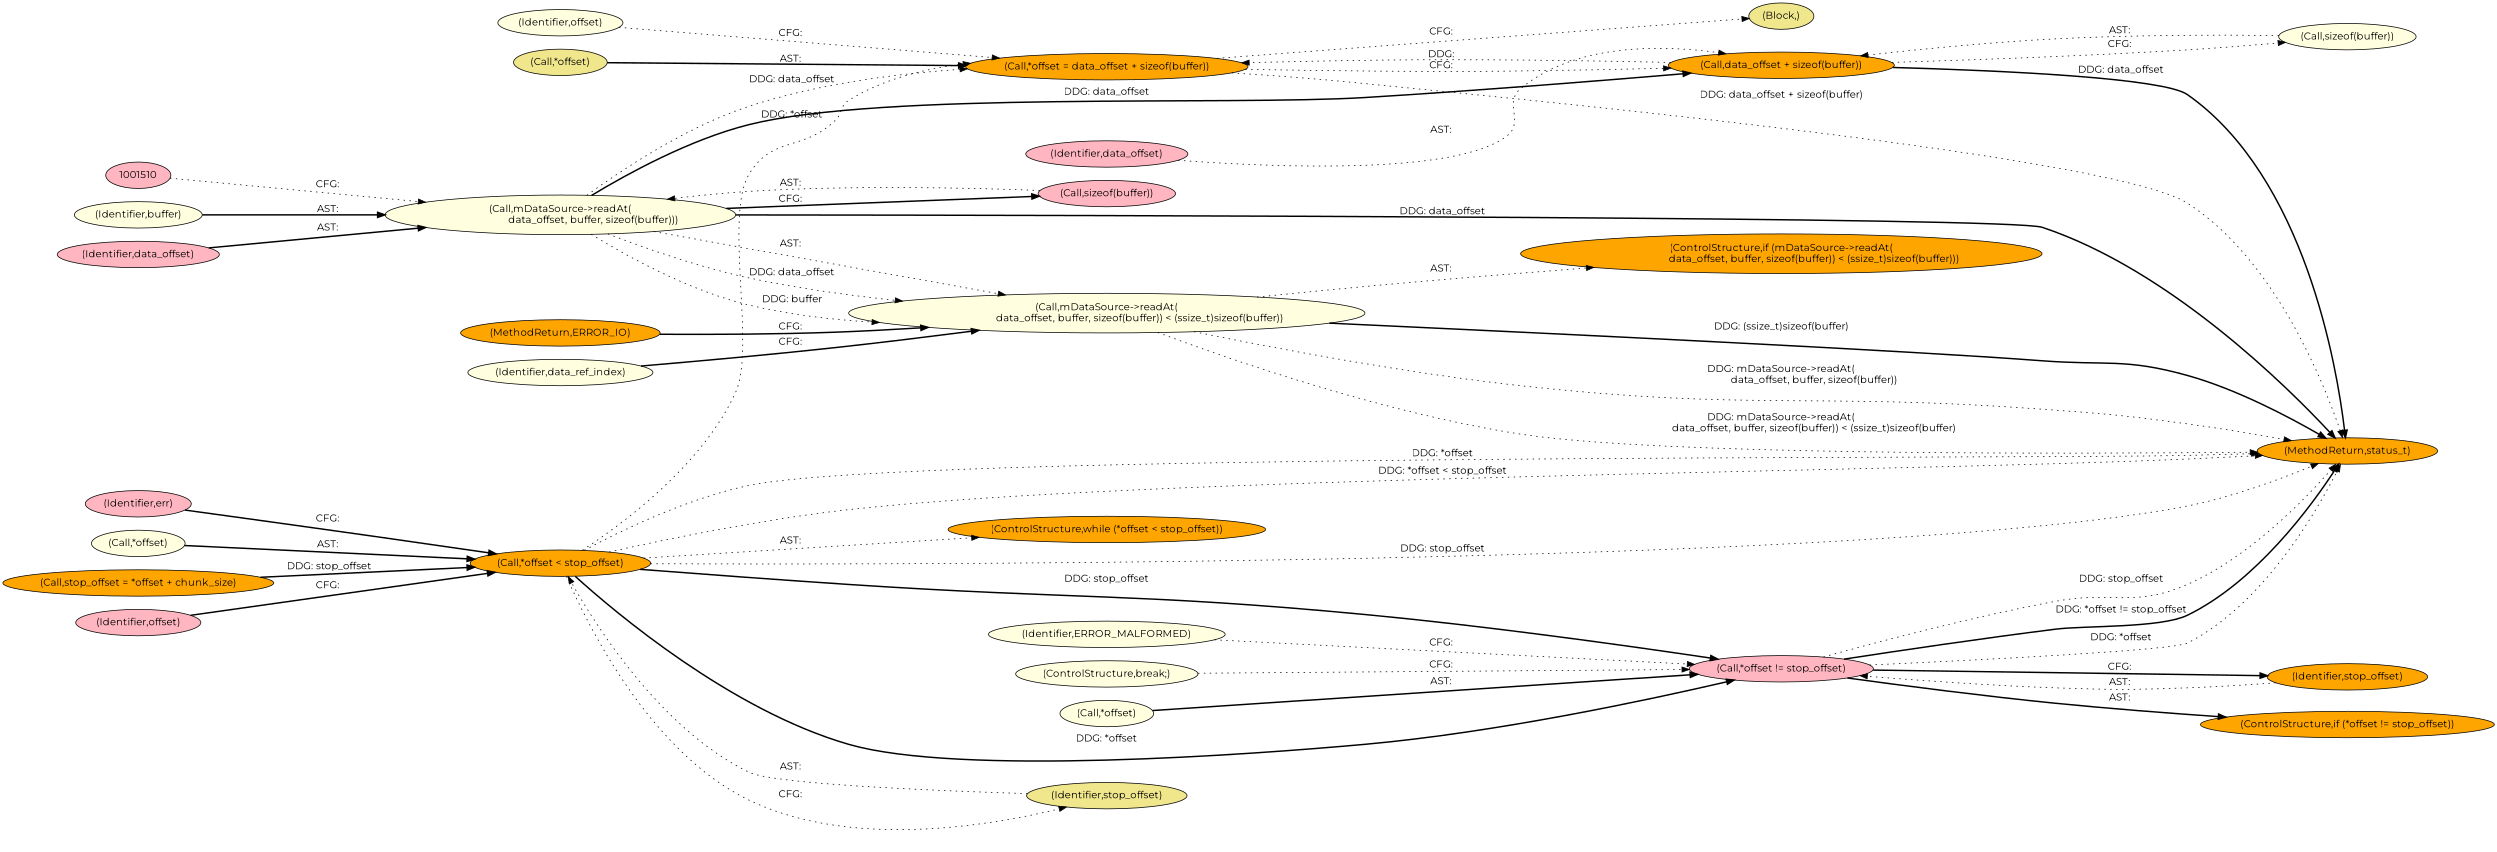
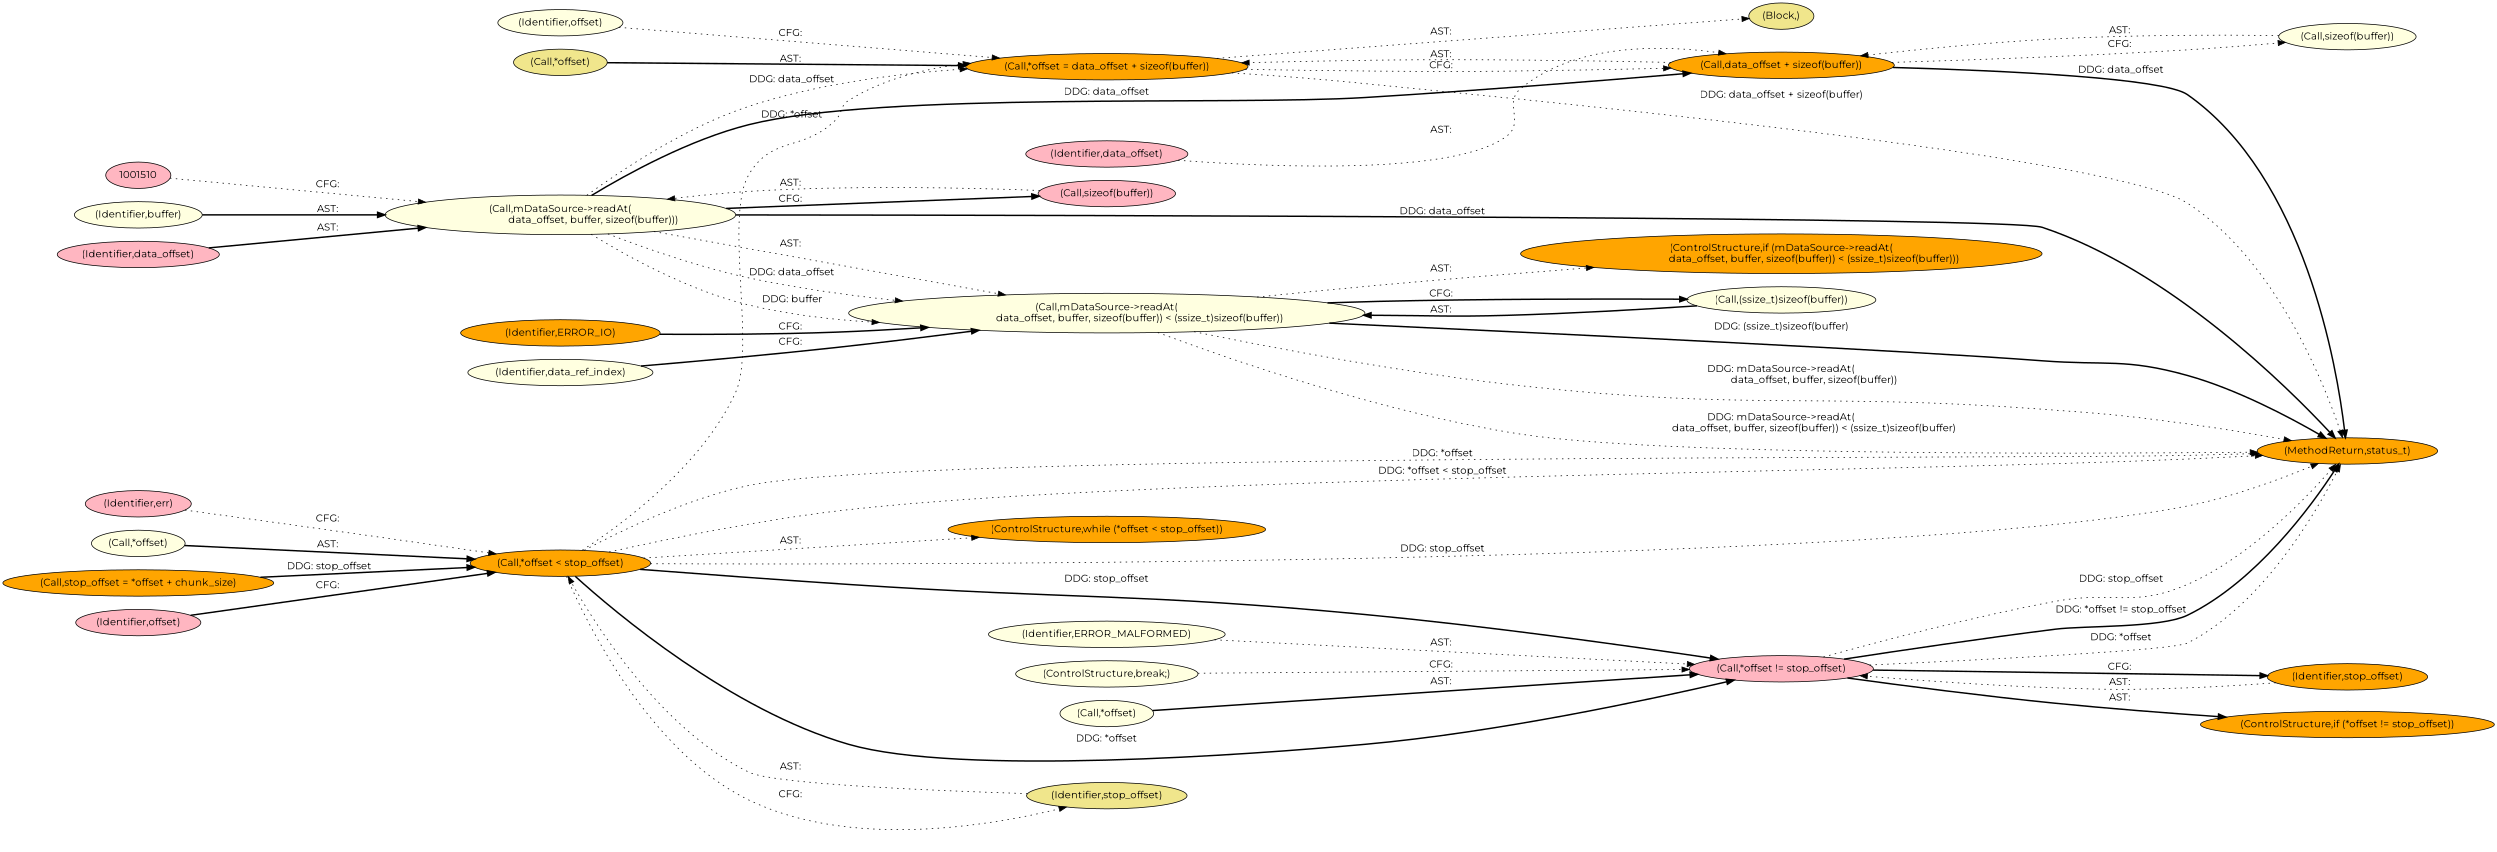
(1443, 32) -> (1443, 32)
(1443, 55) -> (1443, 55)
none -> (1781, 300)
(560, 333) -> (560, 333)
(337, 531) -> (337, 531)
(1443, 643) -> (1443, 643)
